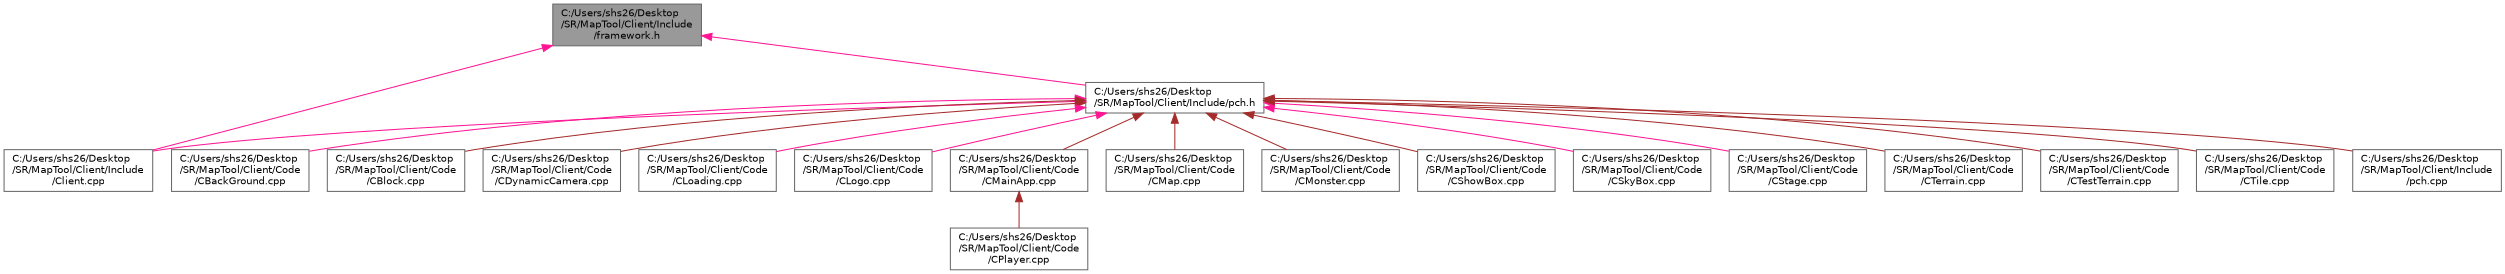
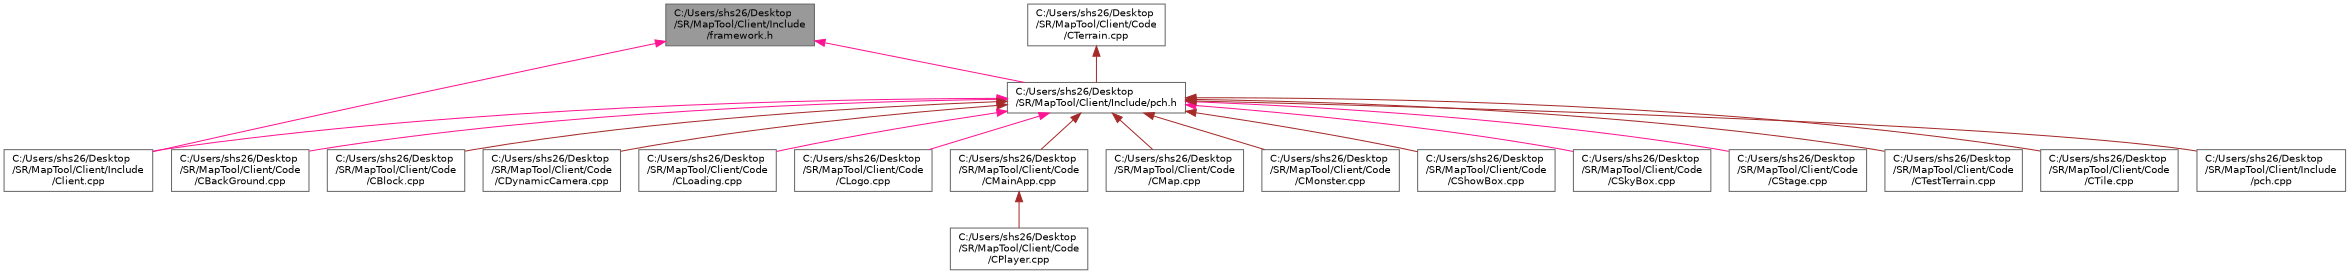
(1611, 118) -> (1096, 69)
